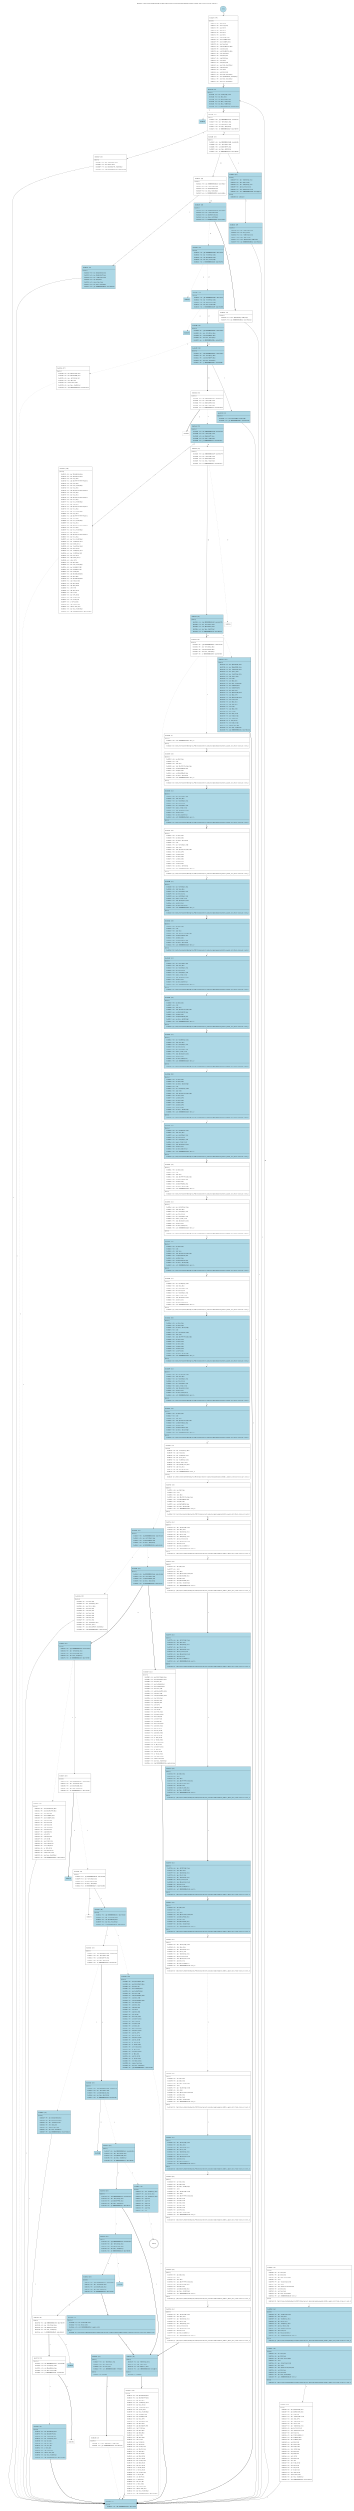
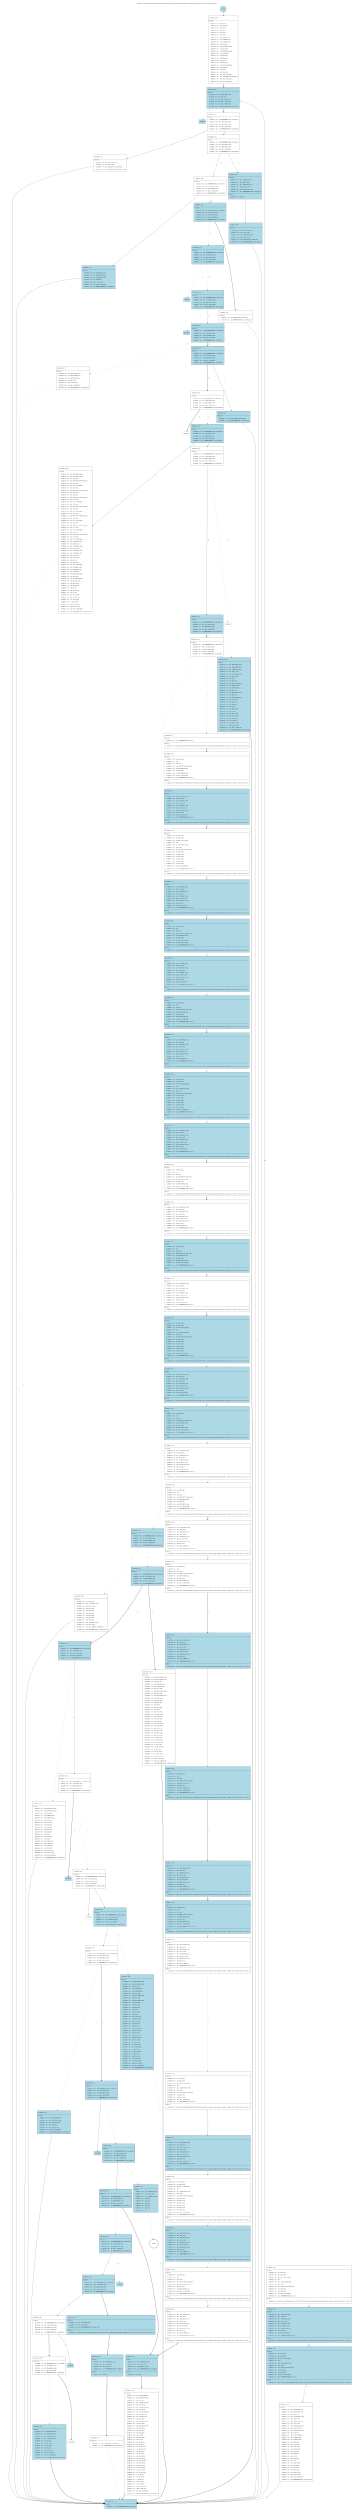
none -> (208, 2244)
(126, 2344) -> (108, 2344)
